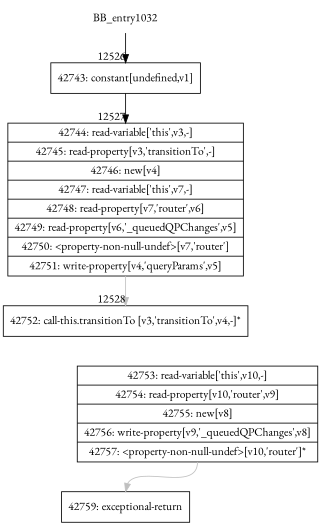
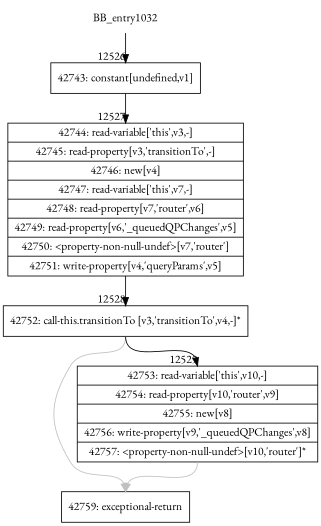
(126, 287) -> (126, 287)
none -> (157, 351)
none -> (54, 410)
